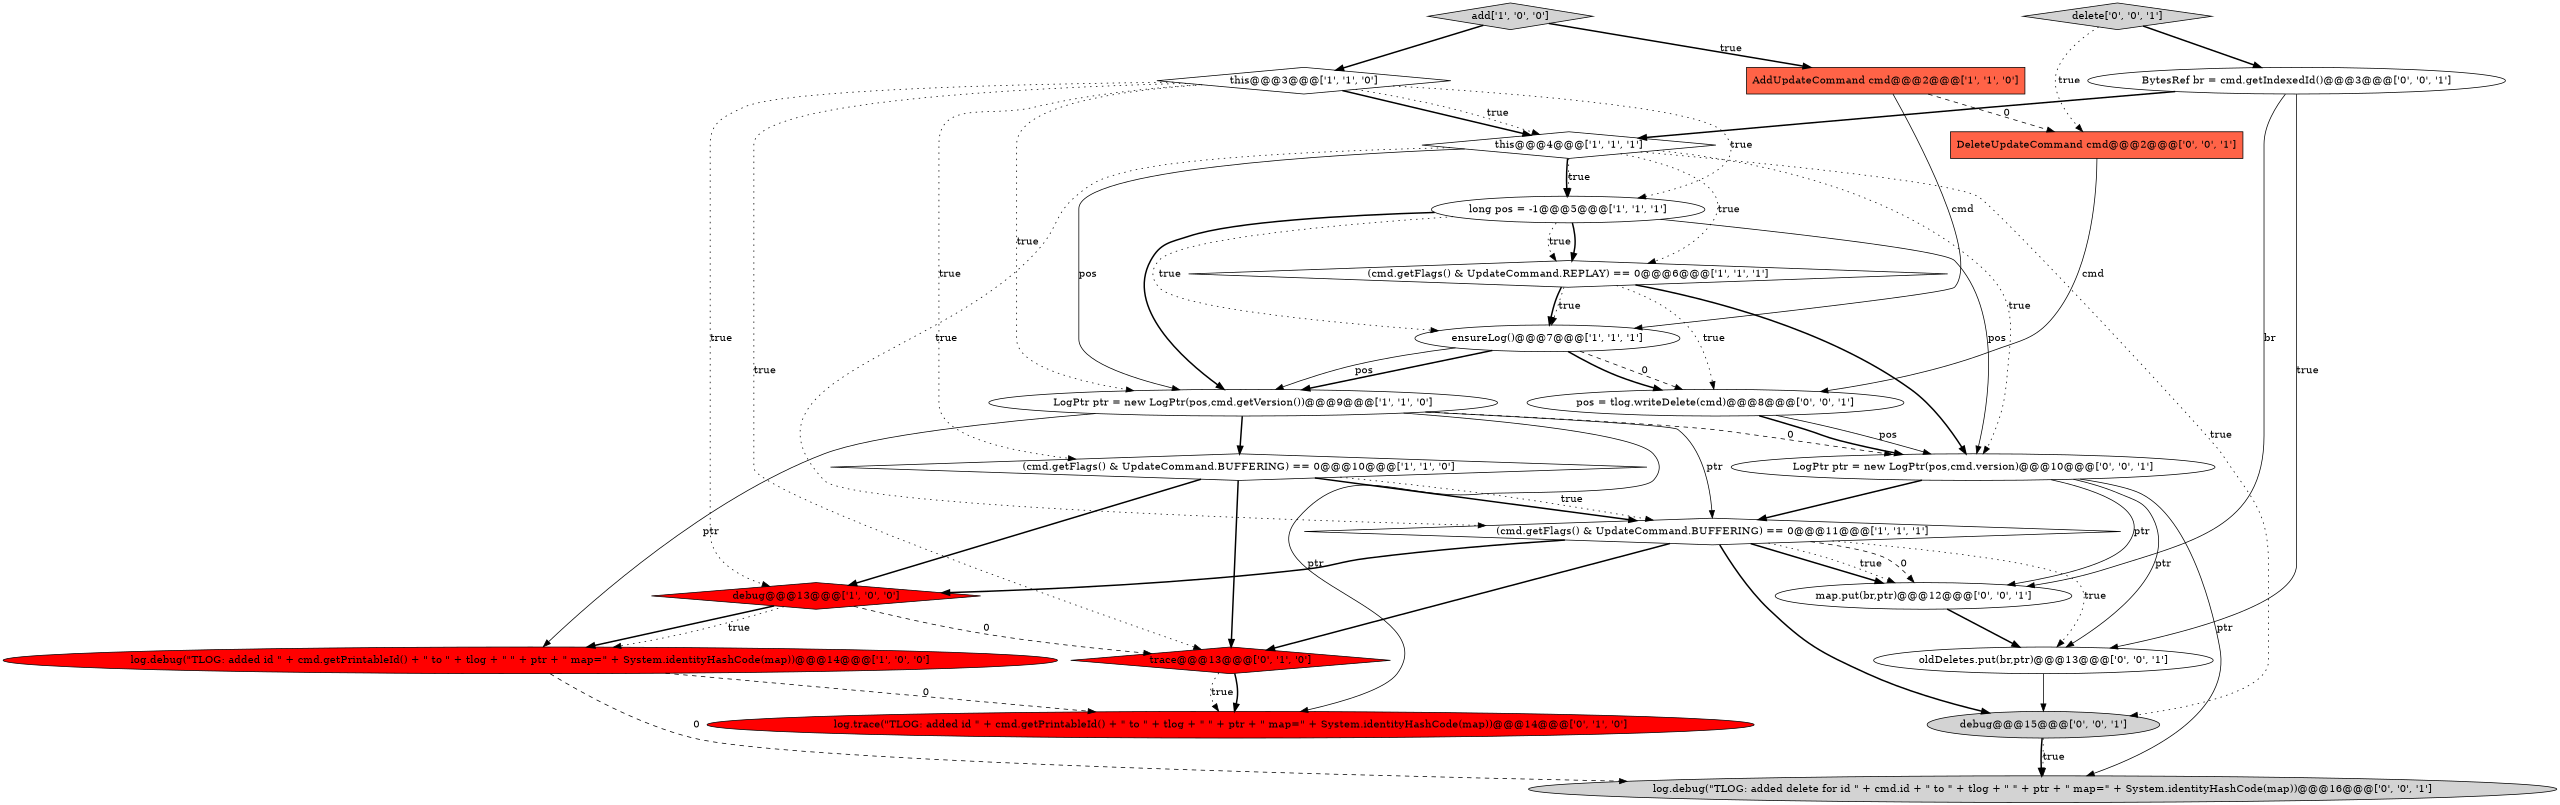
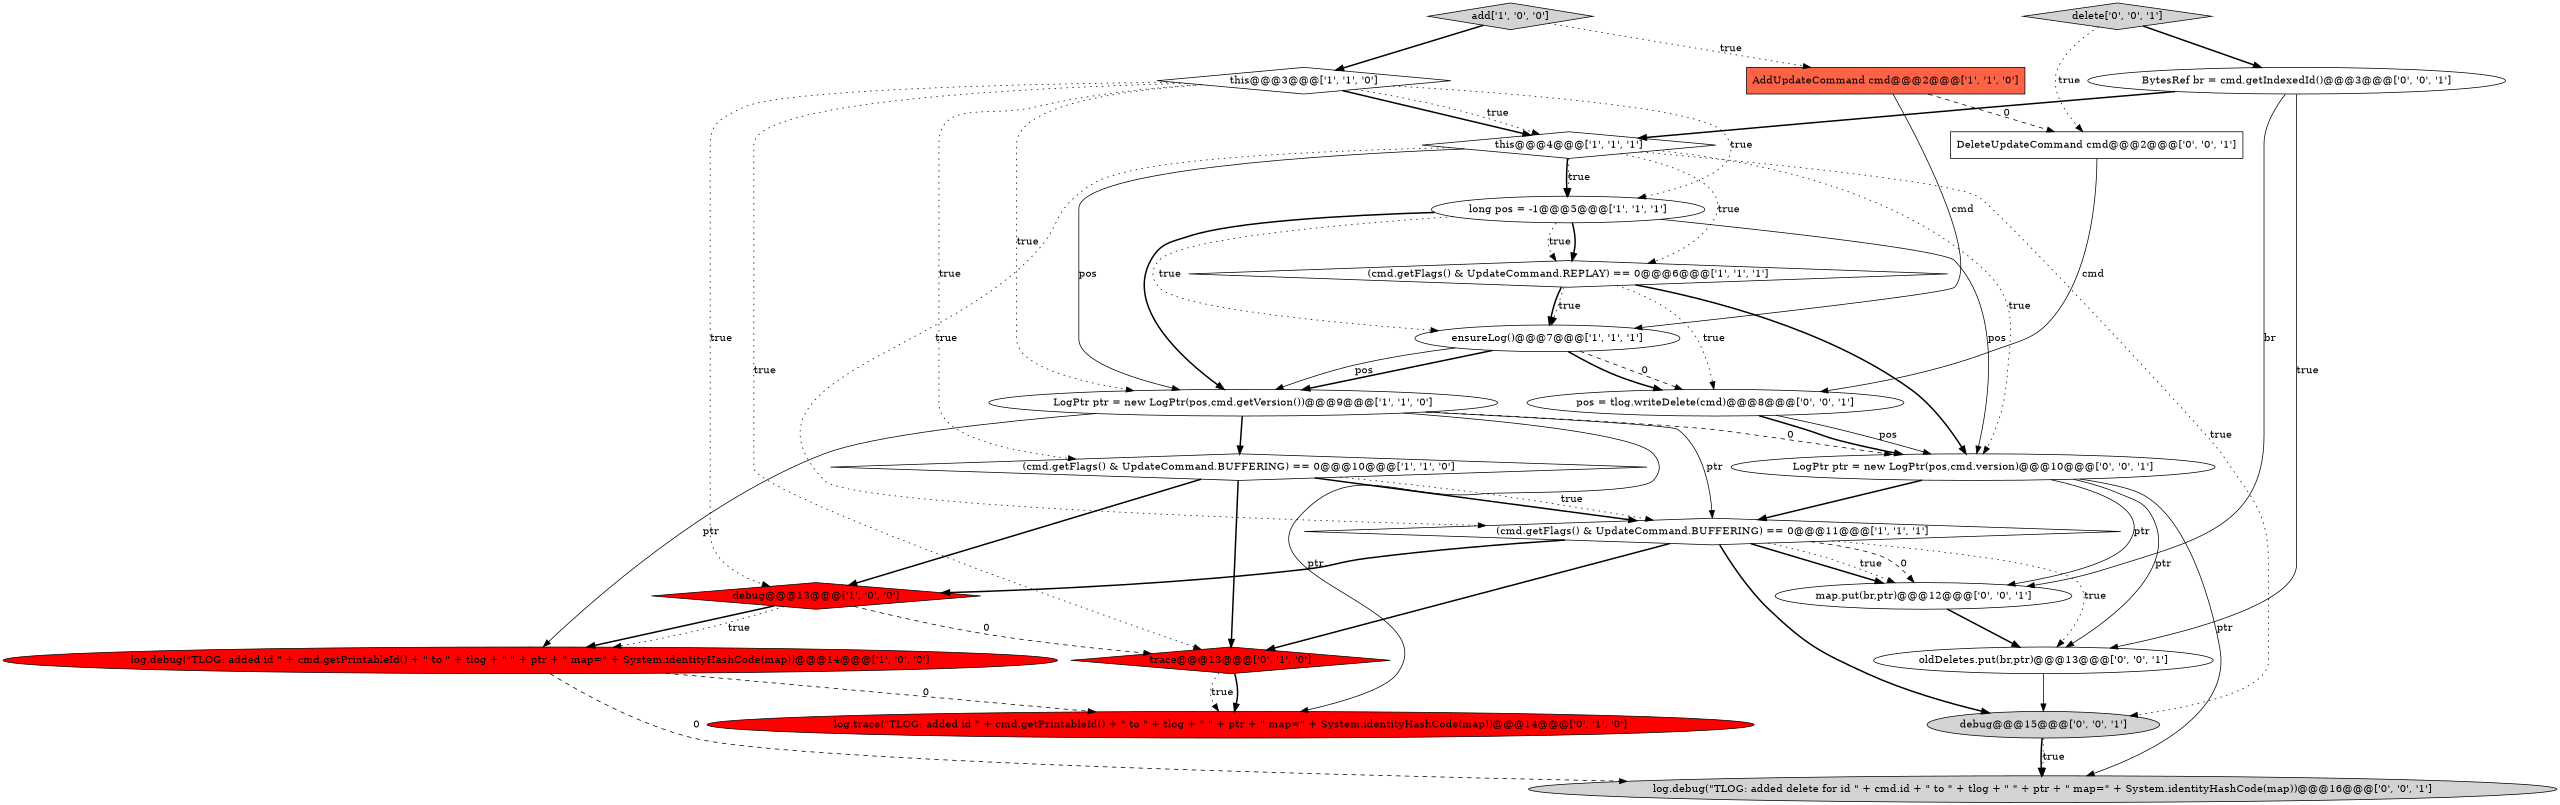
(1676, 45) -> (1676, 45)
(2097, 145) -> (2097, 145)
